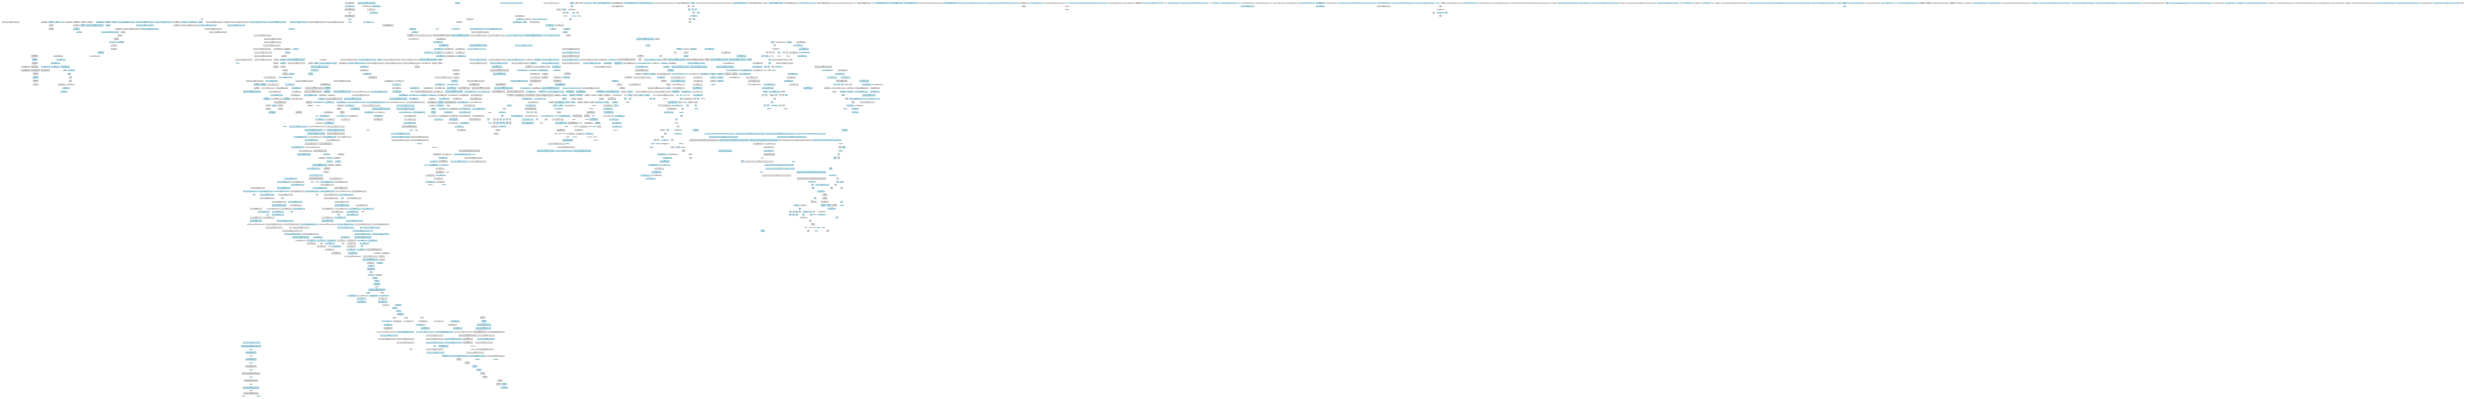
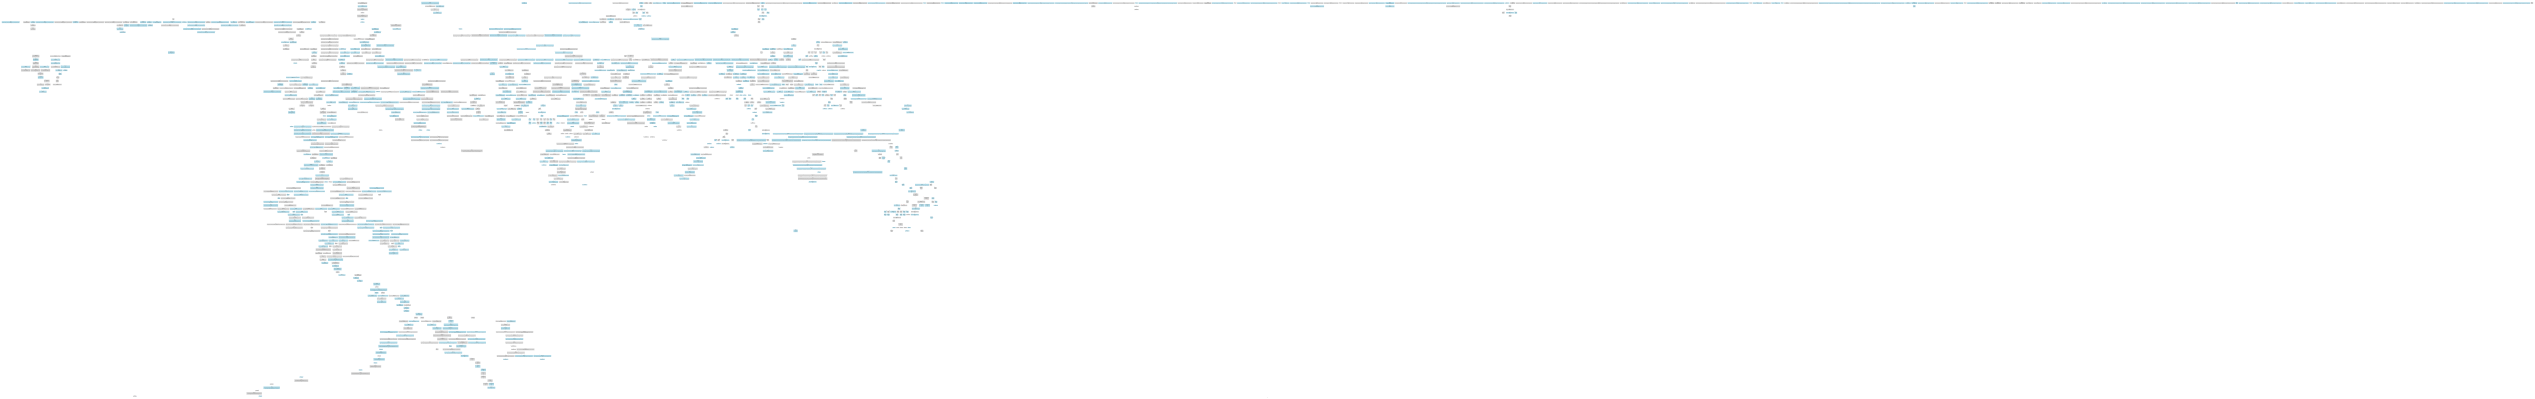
none -> (598, 112)
